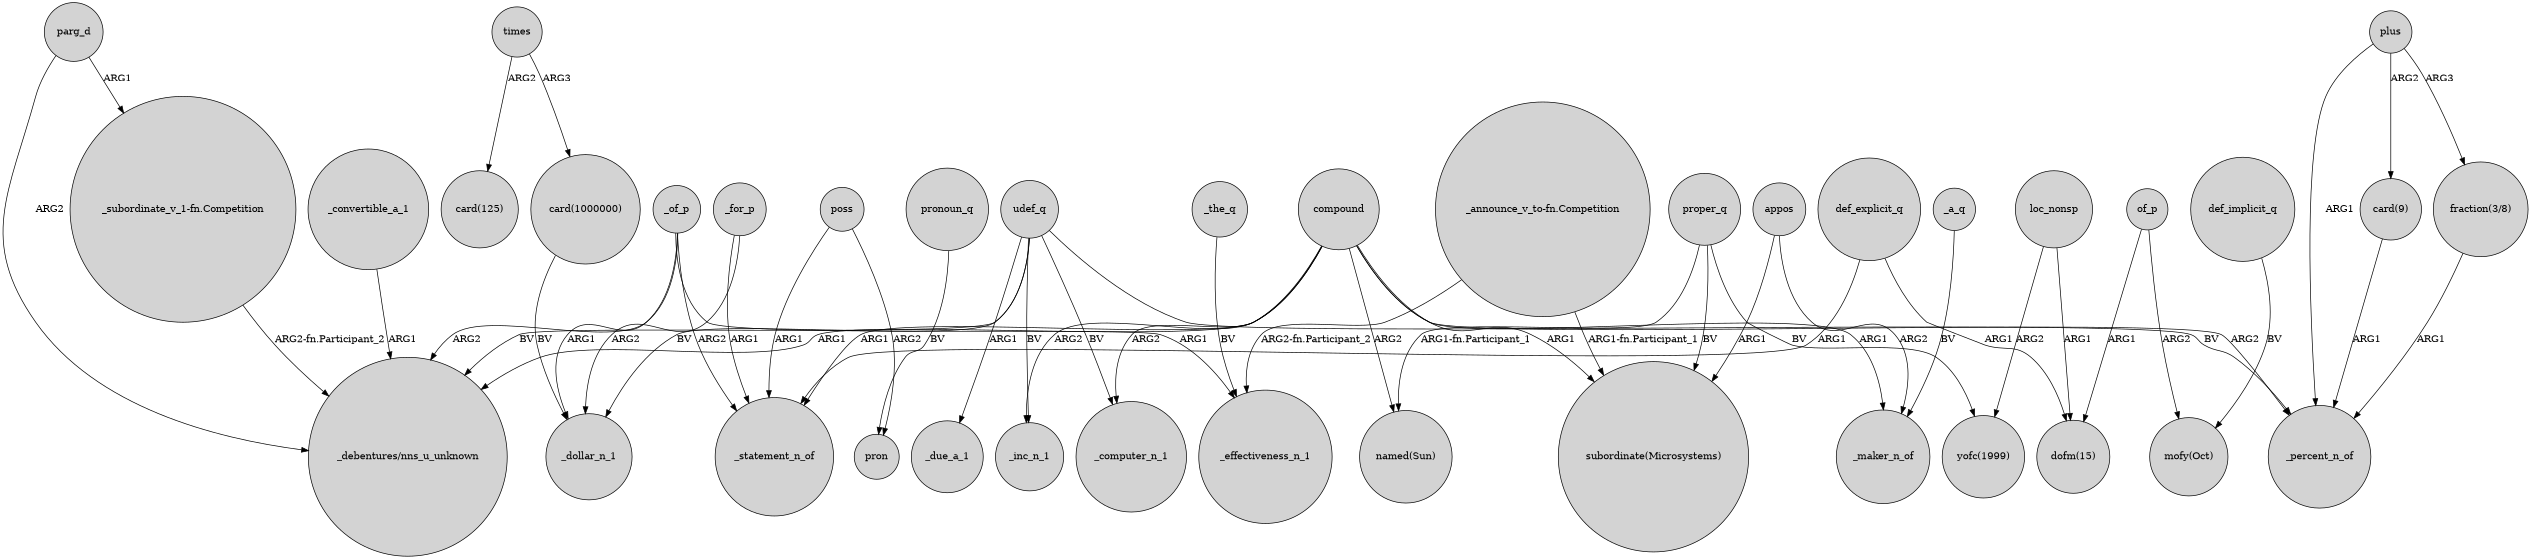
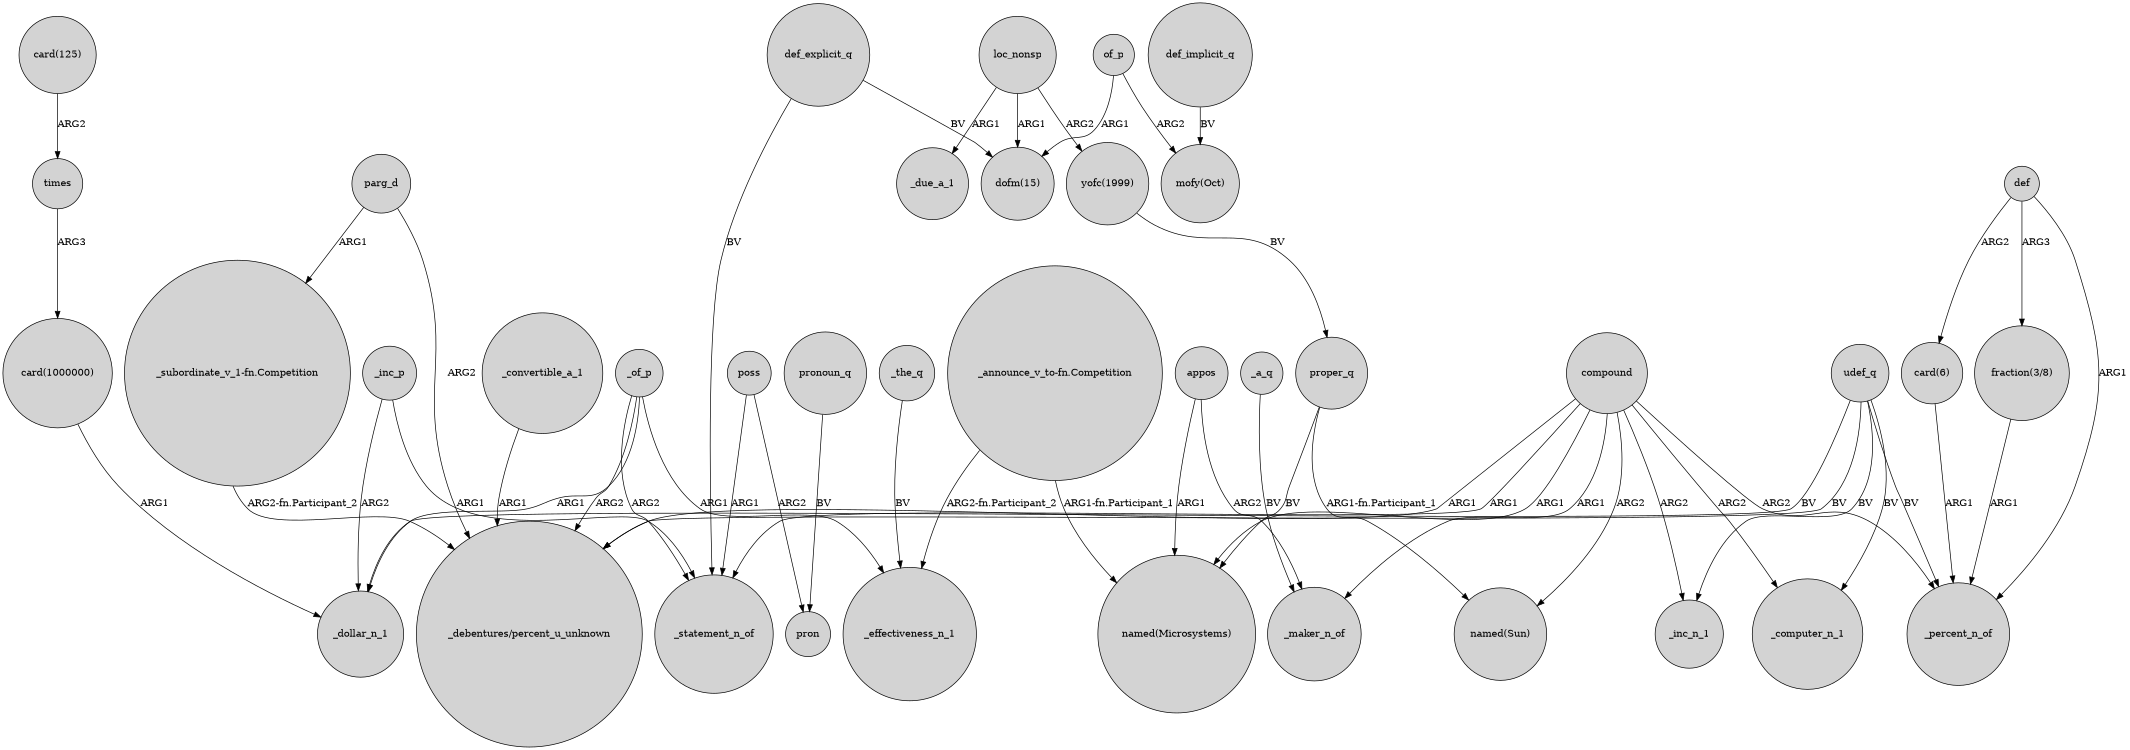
(2391, 32) -> (2022, 184)
(501, 111) -> (58, 123)
(740, 209) -> (390, 373)
(2391, 209) -> (1932, 373)
(990, 336) -> (976, 117)
(544, 340) -> (155, 504)
(1832, 340) -> (734, 243)
(1999, 340) -> (958, 125)
(1828, 348) -> (1253, 241)
(408, 457) -> (529, 634)
(1653, 457) -> (1177, 634)
